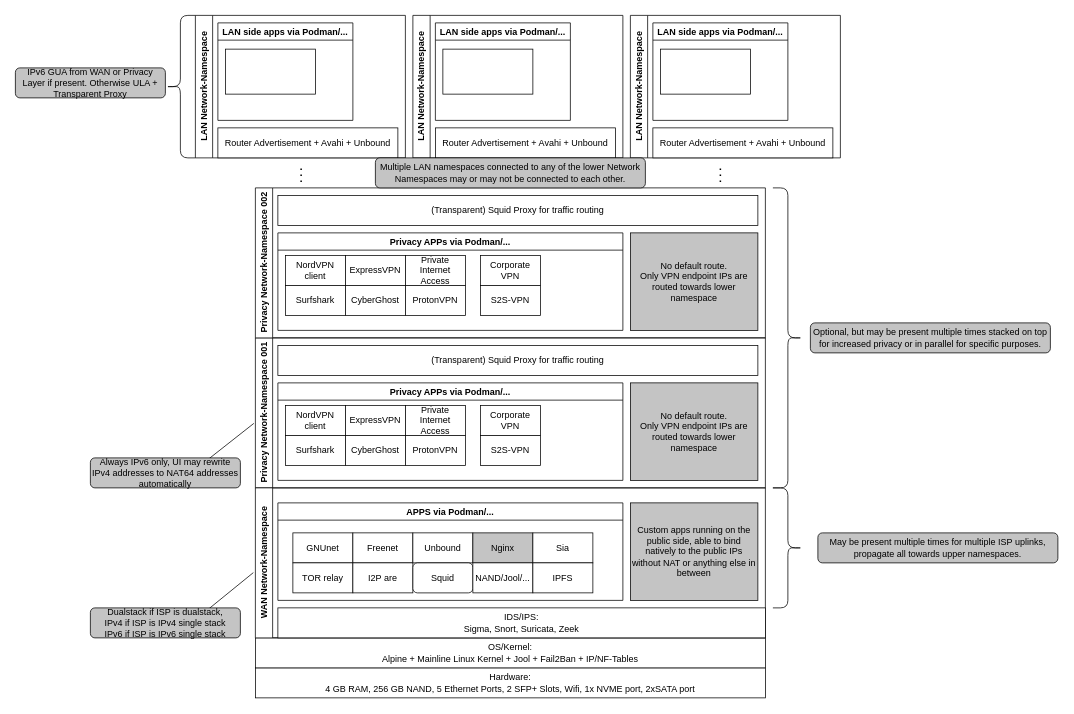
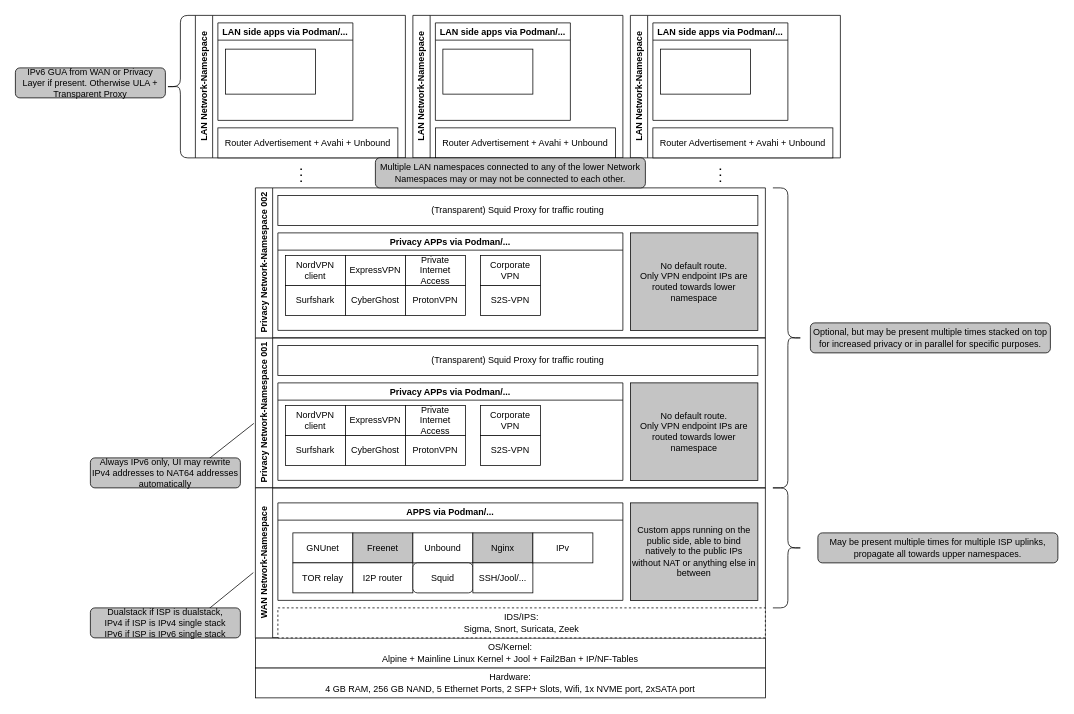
(383, 548) -> (383, 548)
(563, 548) -> (563, 548)
(383, 578) -> (383, 578)
(503, 578) -> (503, 578)
(563, 578) -> none
(522, 623) -> (522, 623)
